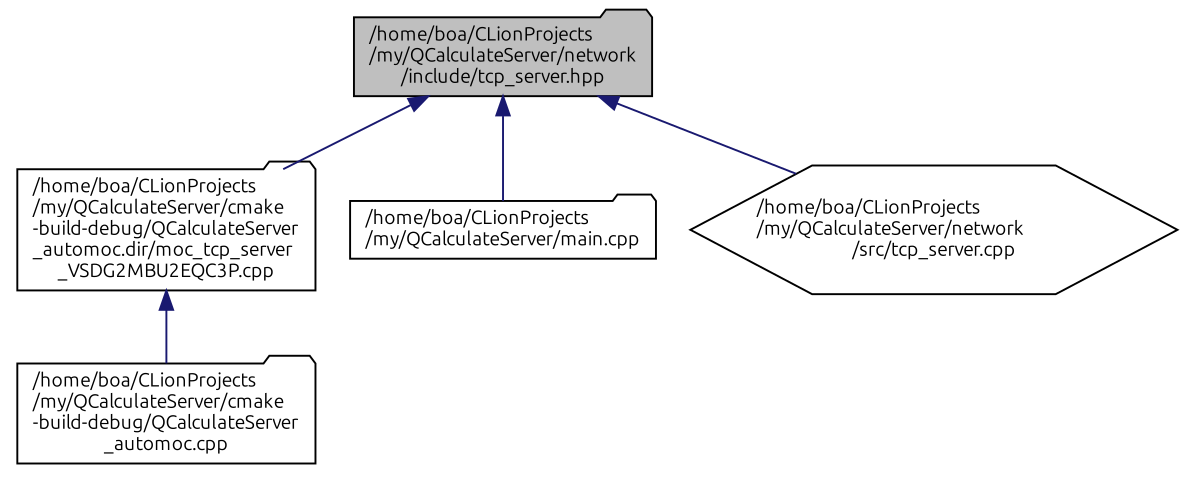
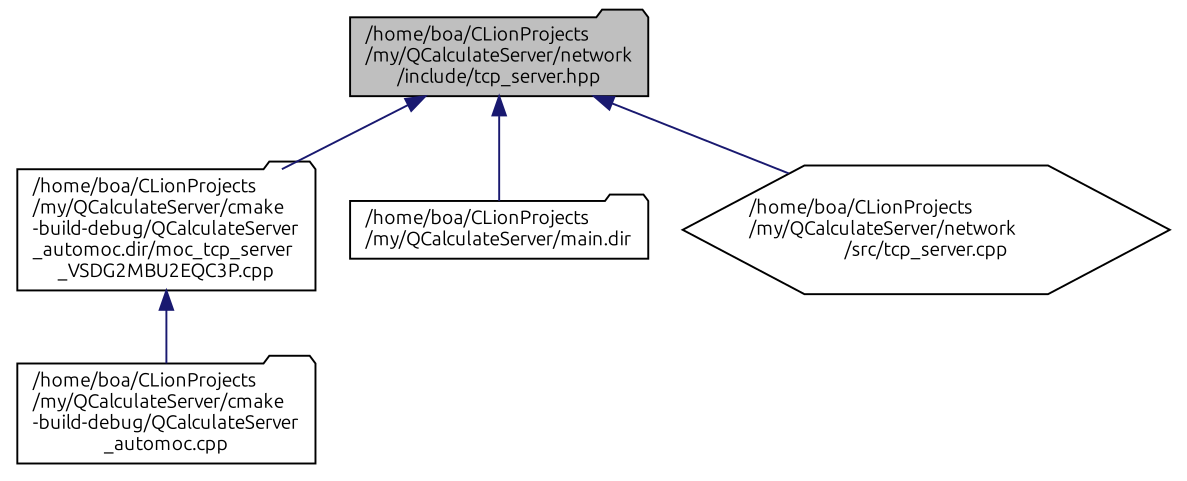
(503, 230) -> (499, 230)
